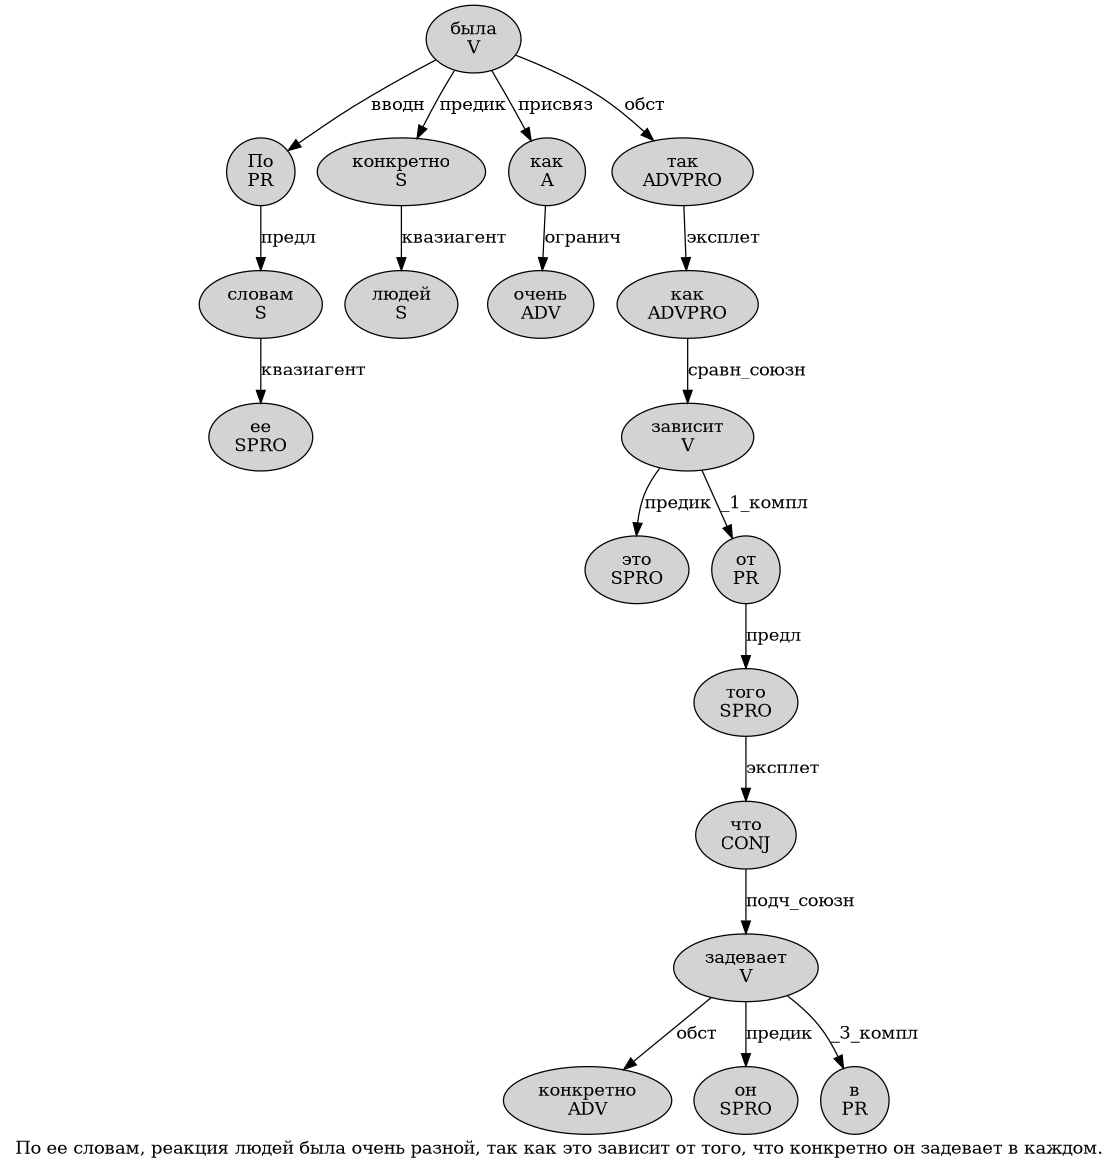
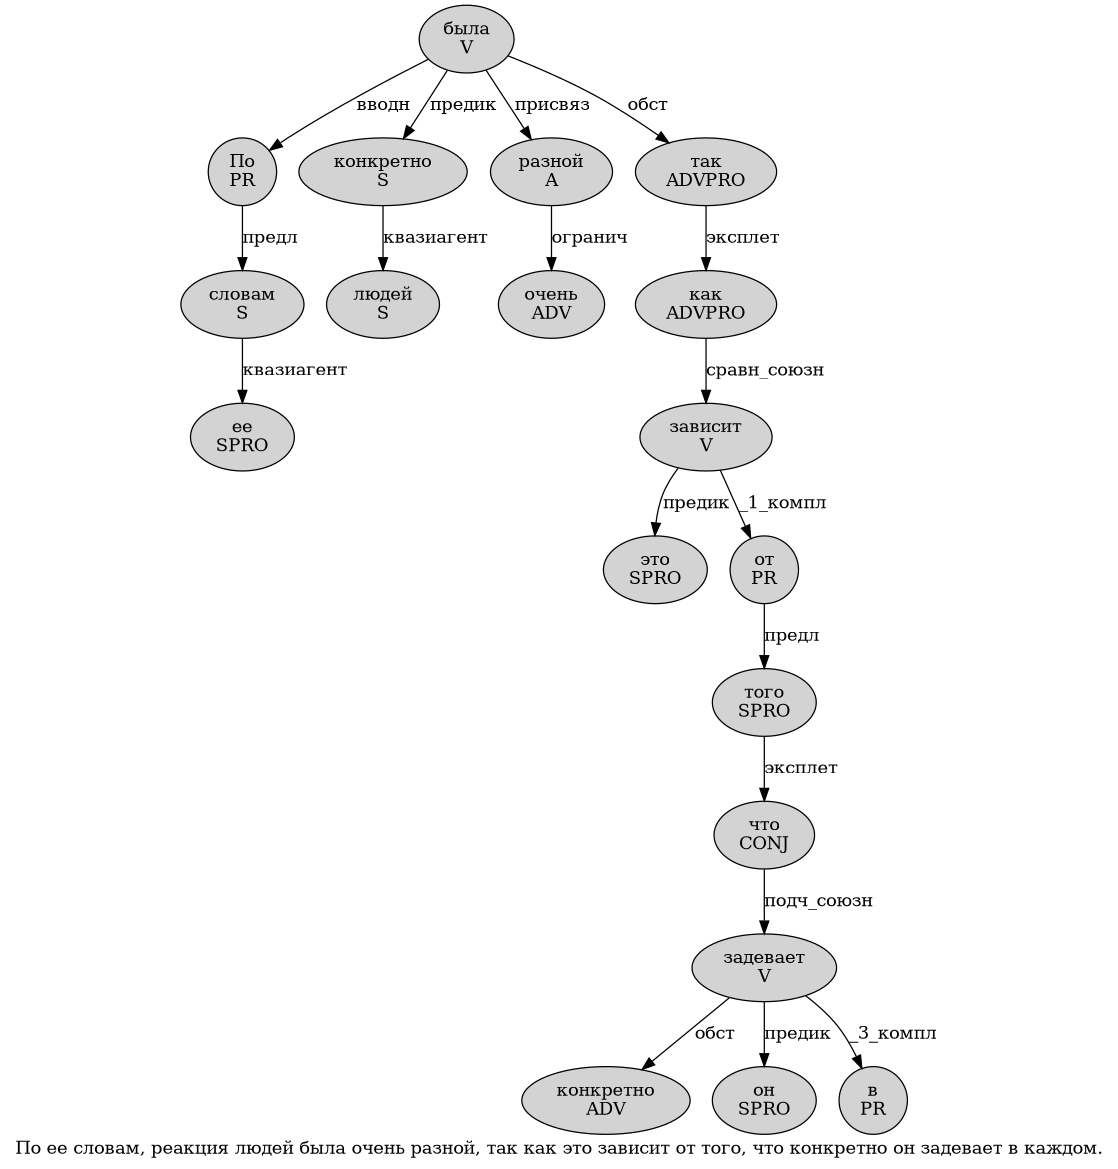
(547, 172) -> (552, 172)
